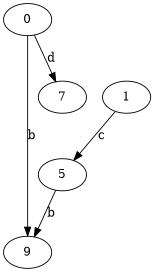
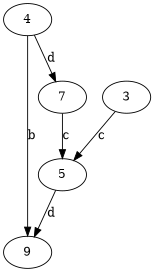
(28, 20) -> (28, 20)
(127, 97) -> (127, 97)
none -> (62, 132)
(52, 214) -> (52, 214)
